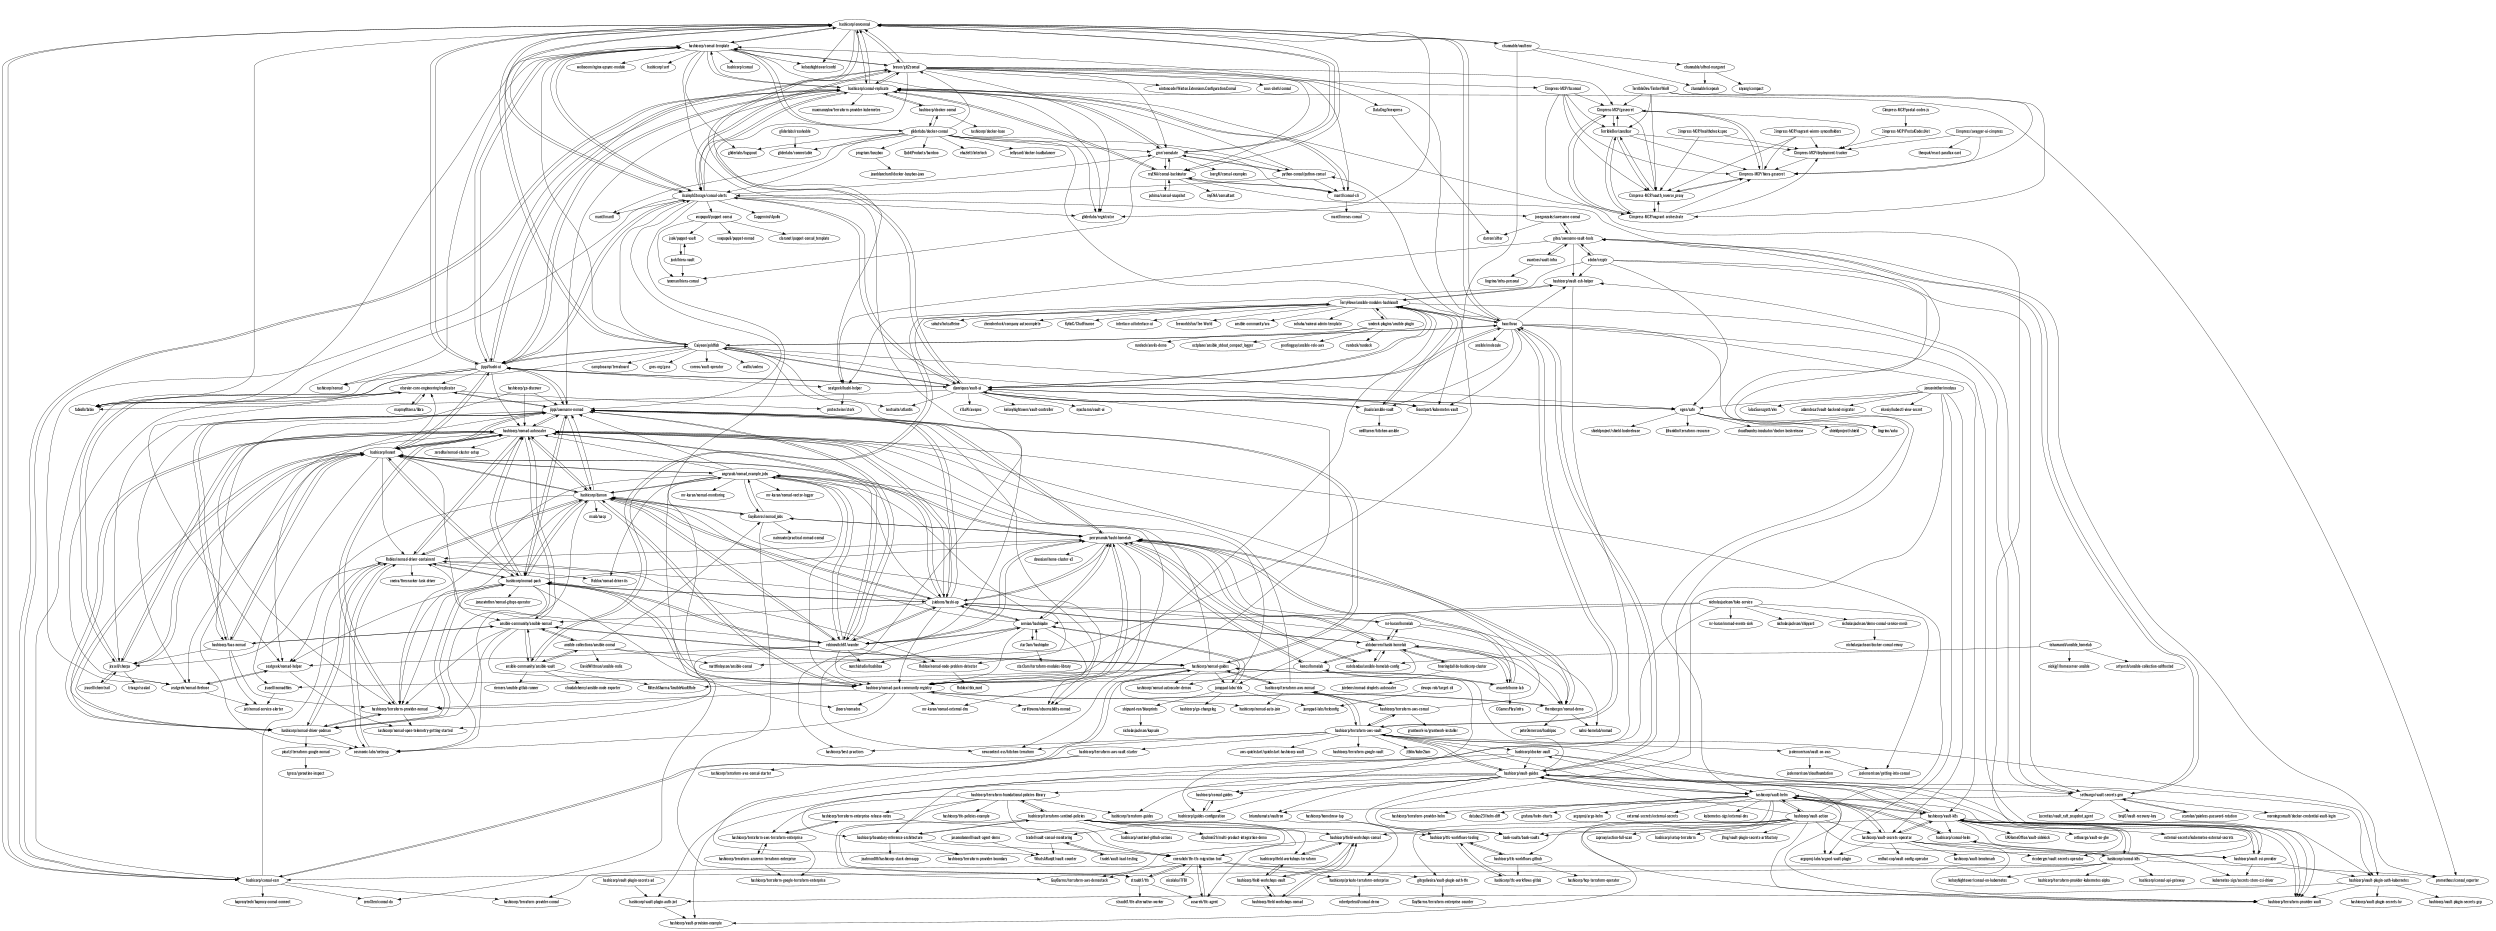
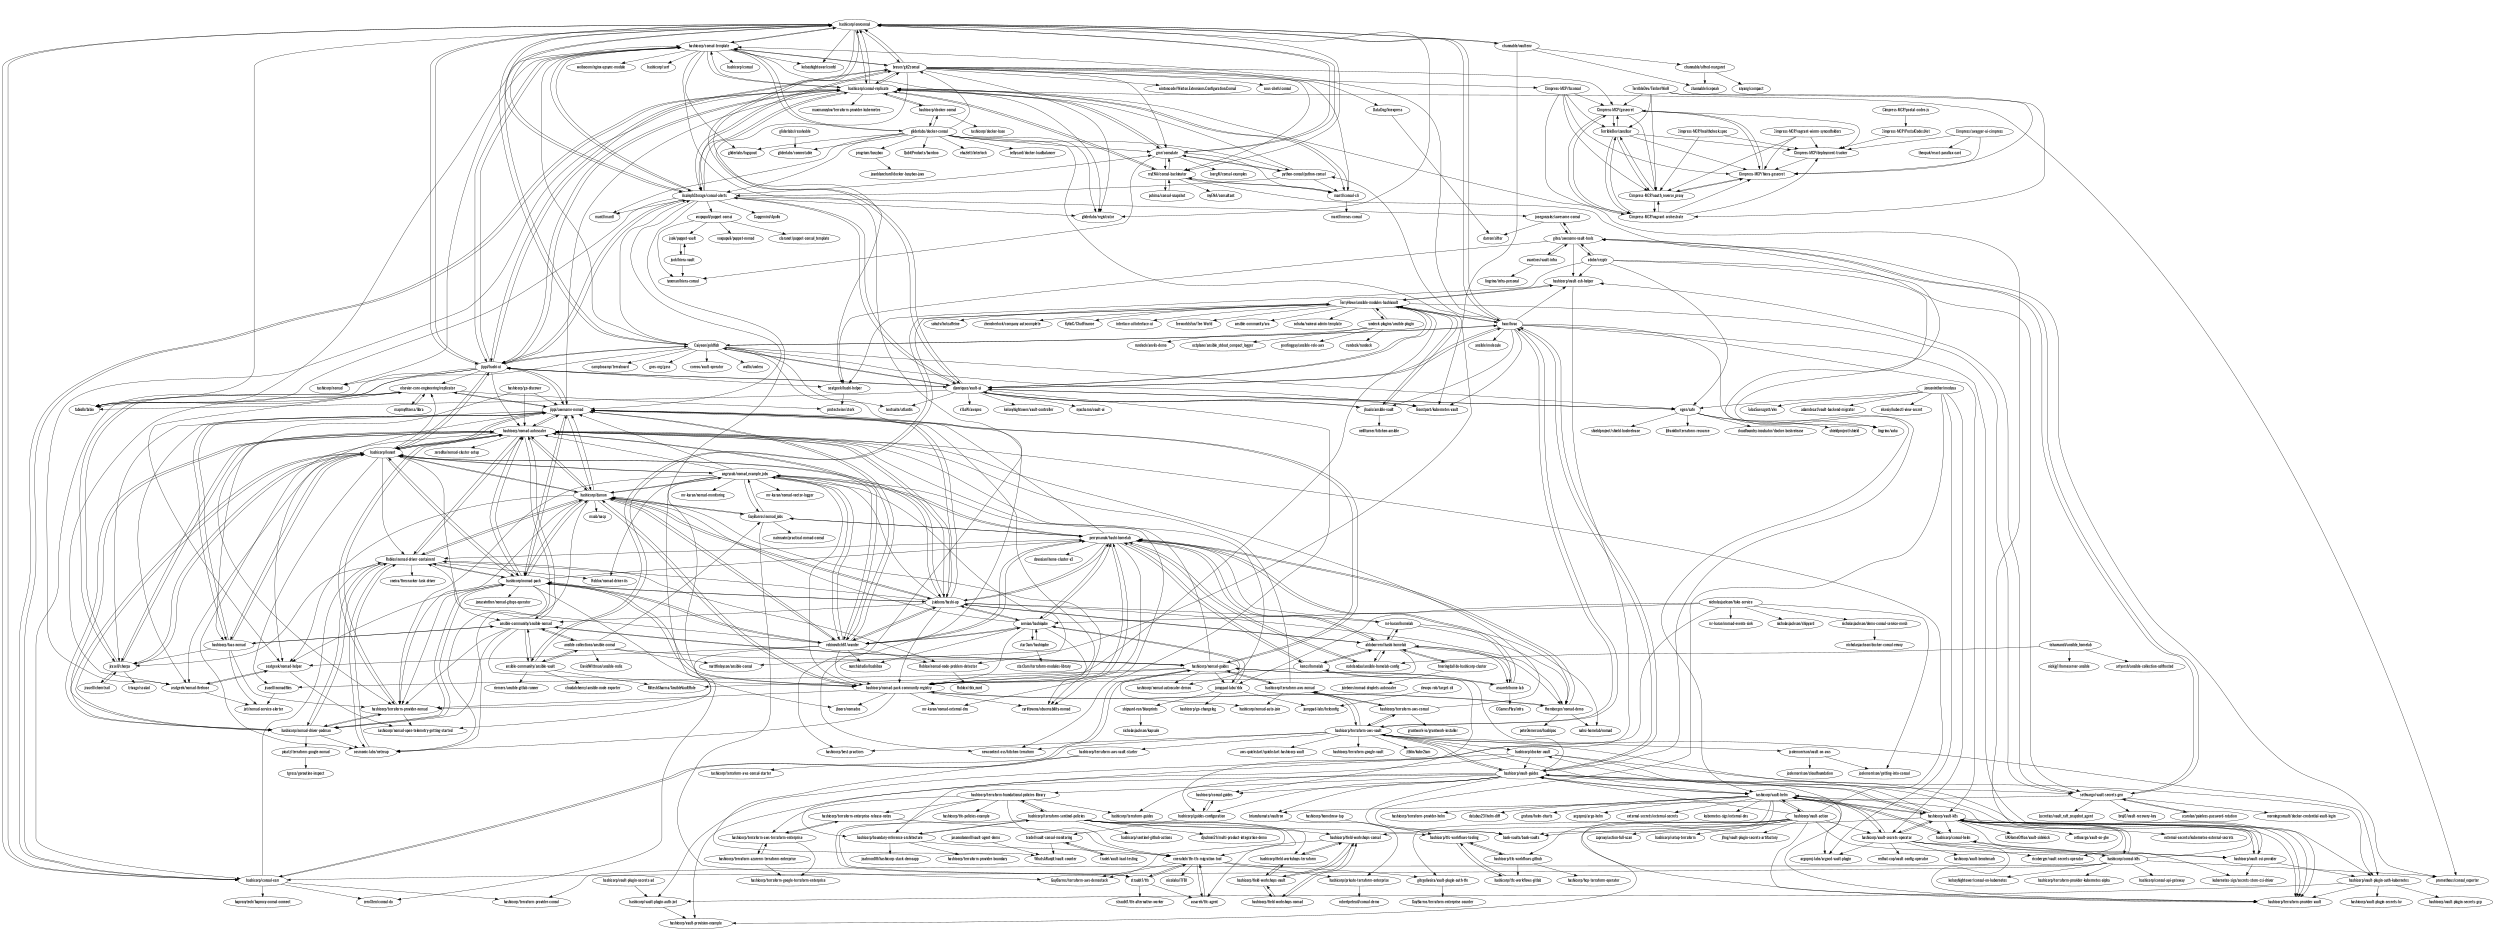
(953, 434) -> none
